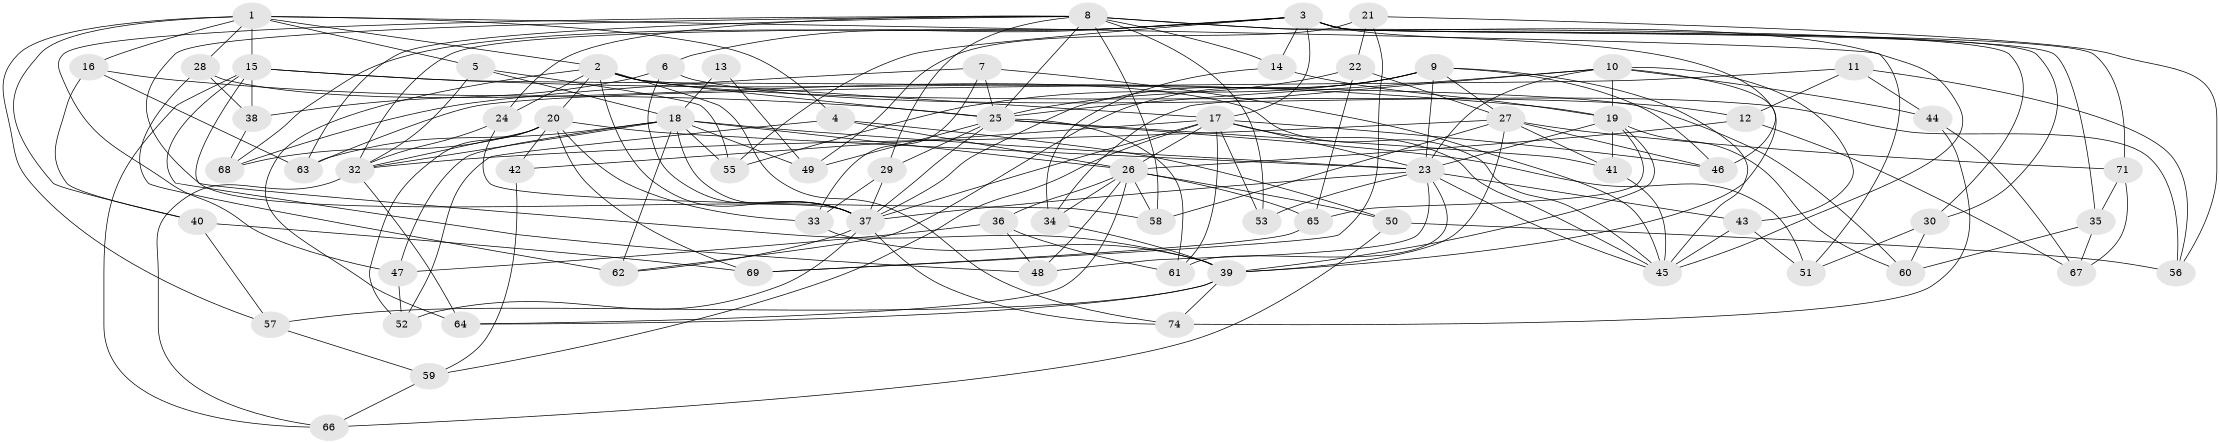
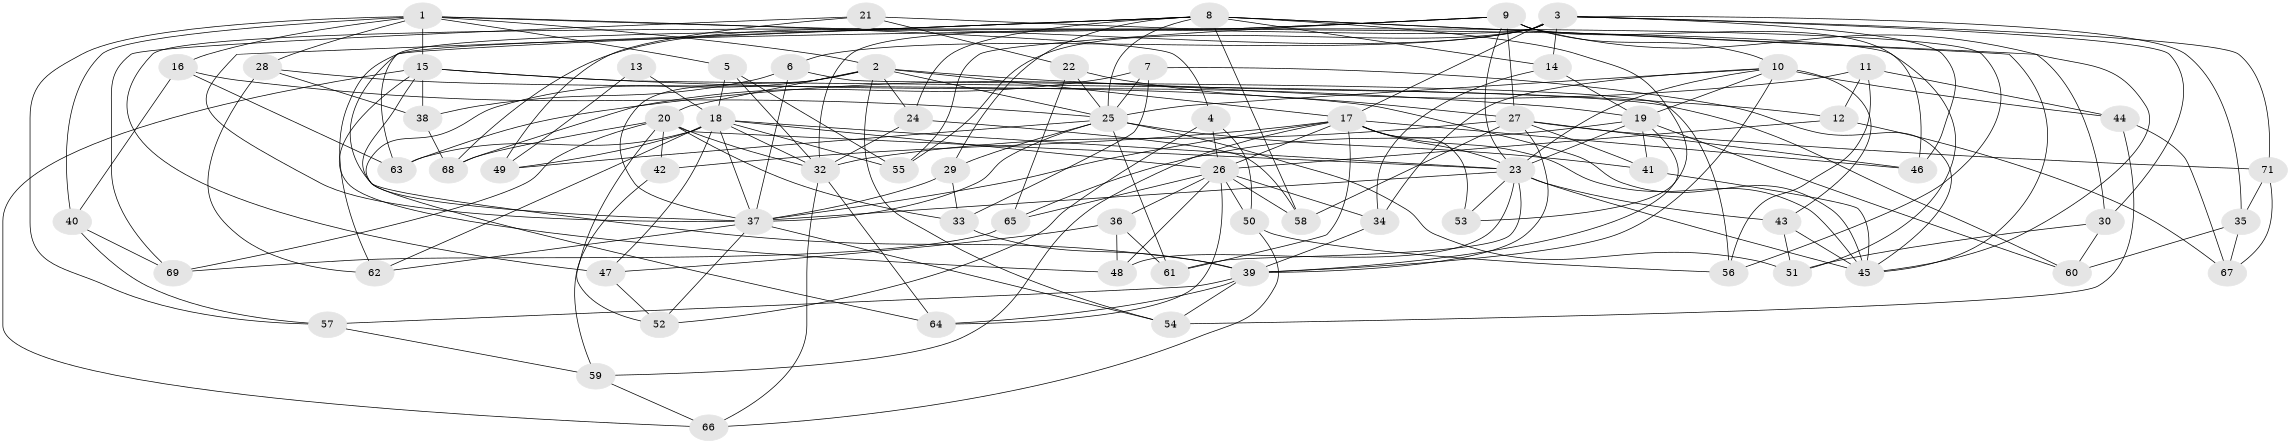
none -> (1660, 42)
(1175, 325) -> (1171, 325)
